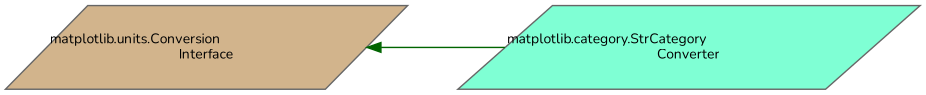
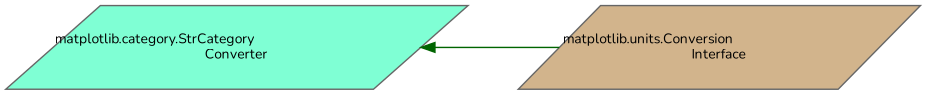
(443, 47) -> (497, 47)
